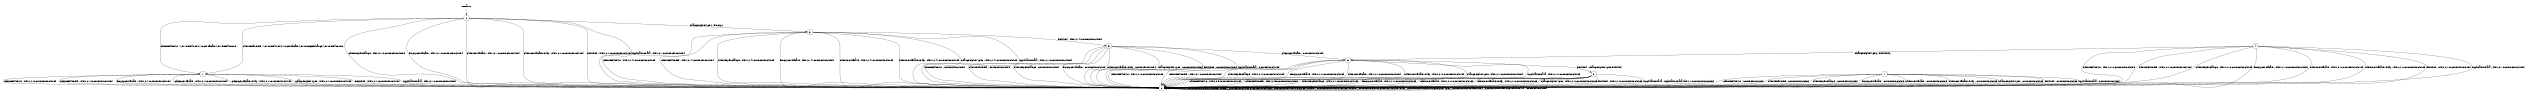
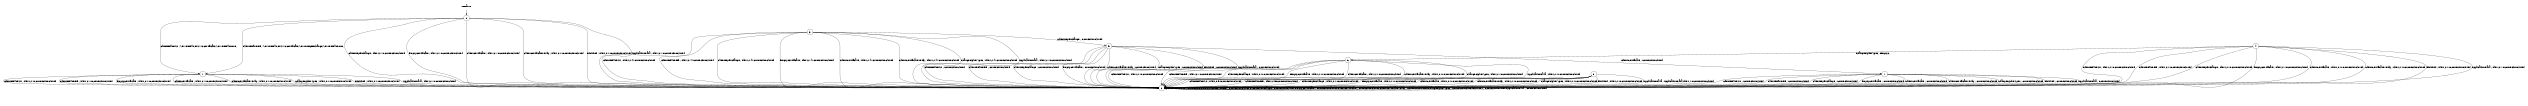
(638, 24) -> none
(1080, 39) -> (1080, 39)
(1228, 51) -> (1515, 59)
(1873, 53) -> (1873, 53)
(1471, 63) -> none
